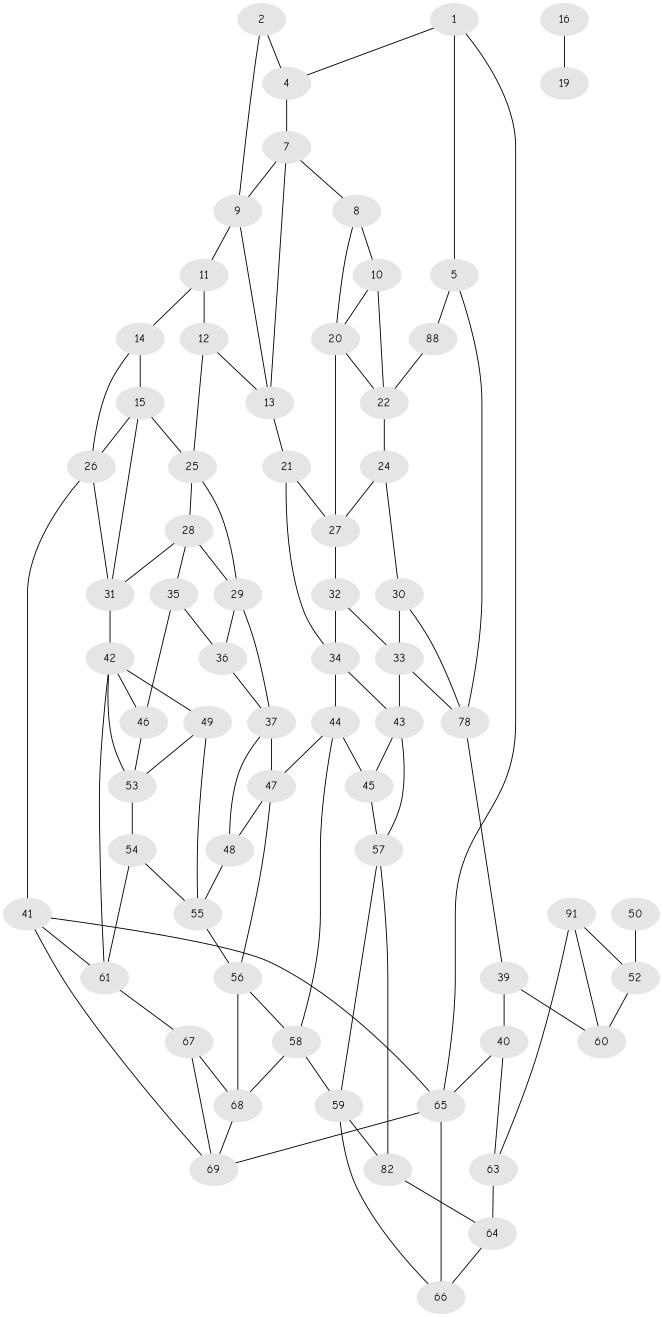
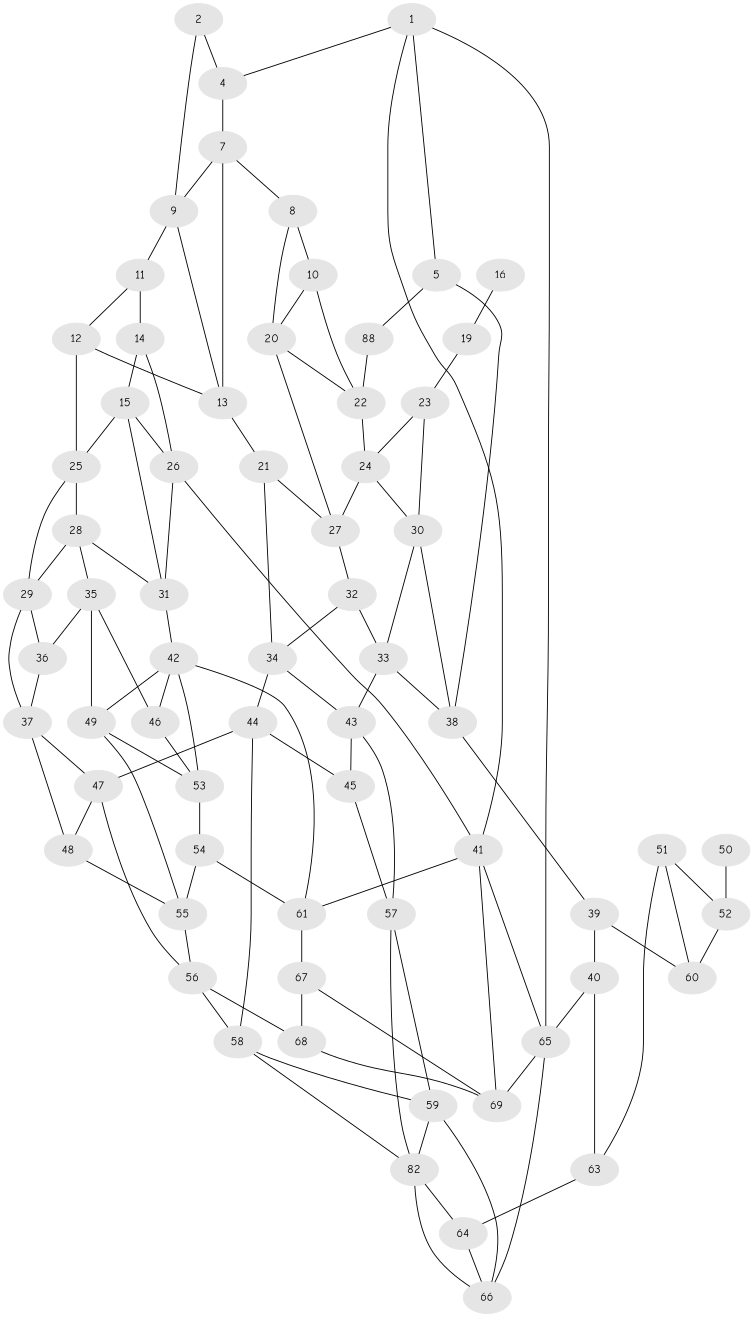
none -> (425, 403)
none -> (474, 427)
none -> (91, 658)
(465, 722) -> (453, 722)
(572, 914) -> (662, 850)
(267, 1074) -> (326, 1106)
none -> (428, 1244)
